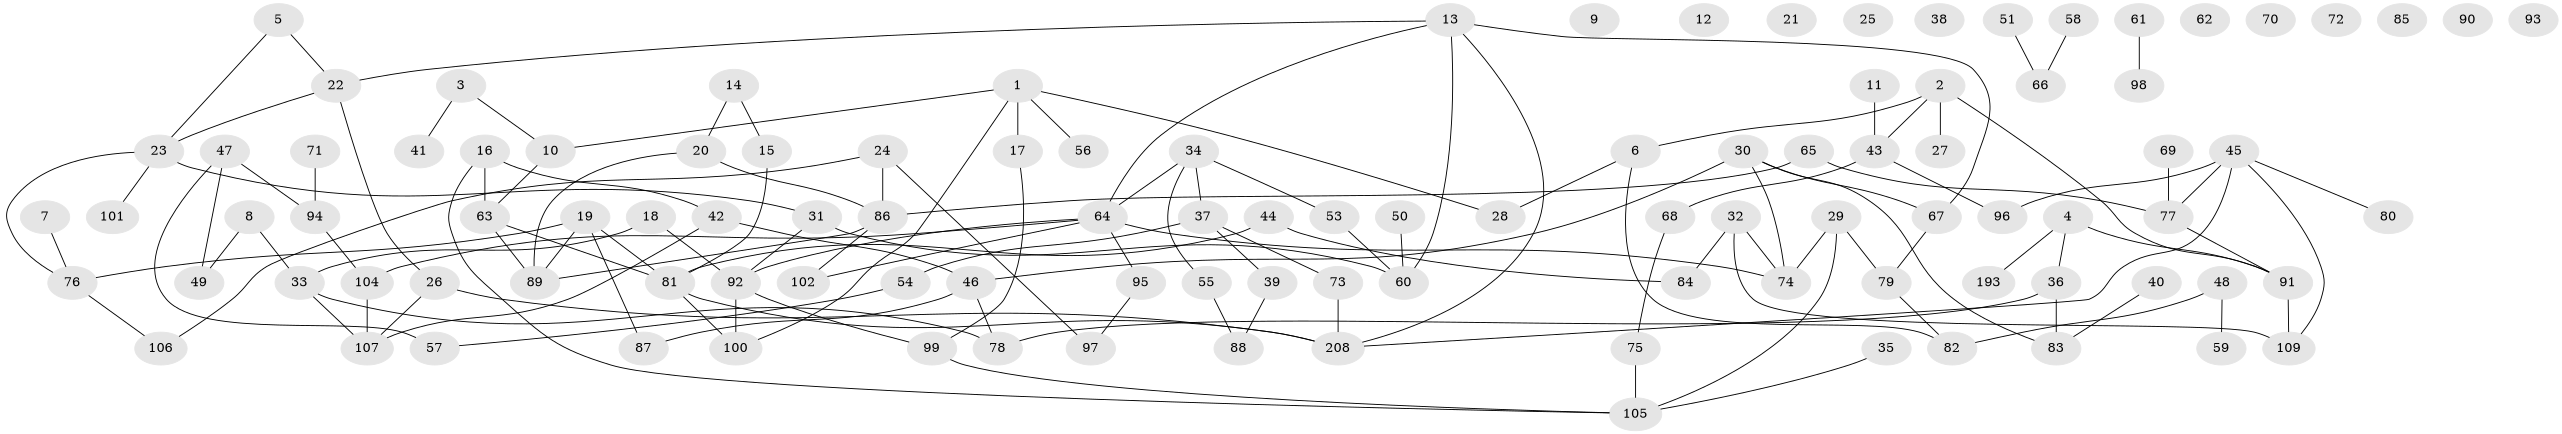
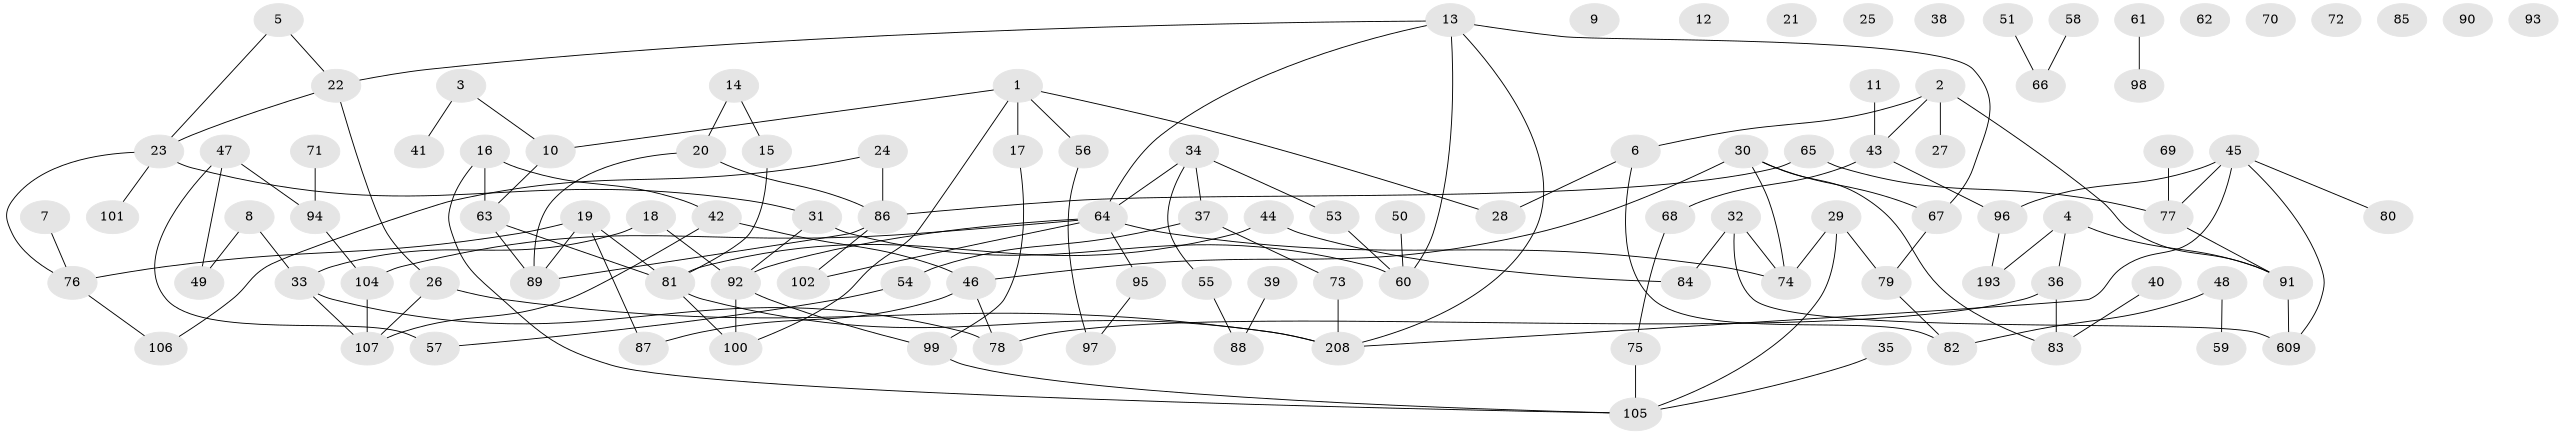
(973, 237) -> (1068, 238)
none -> (1996, 250)
(1240, 252) -> none
(2289, 349) -> (2289, 349)
